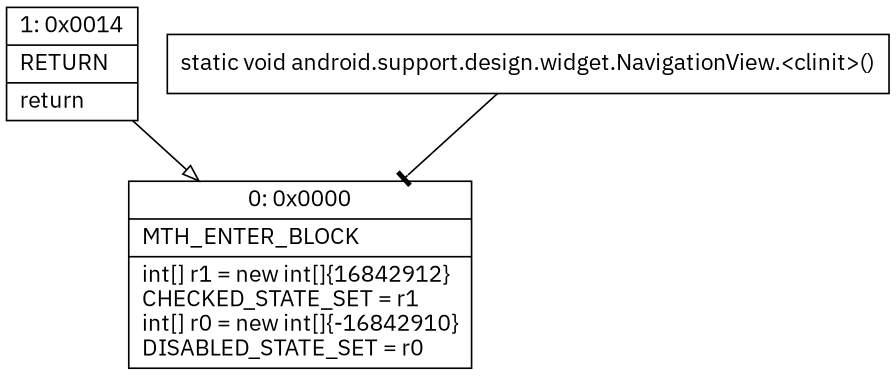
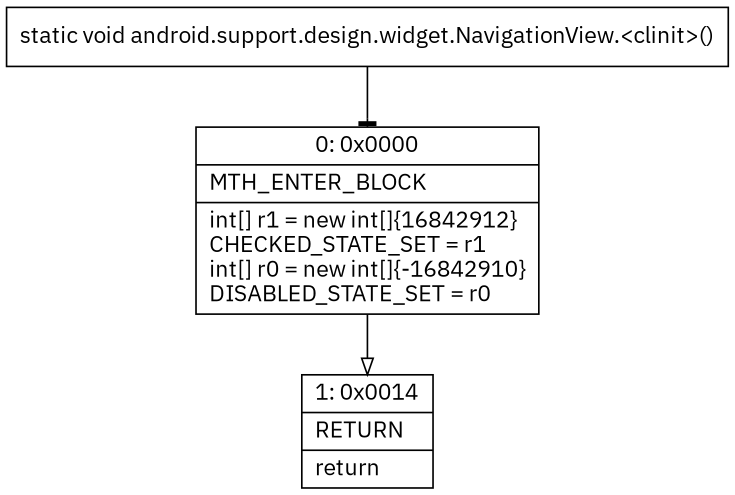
(160, 145) -> (367, 336)
